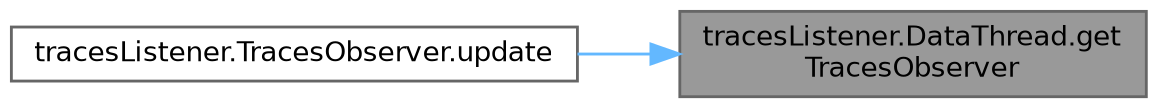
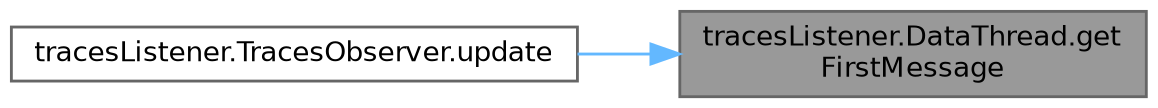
(913, 54) -> (913, 54)
